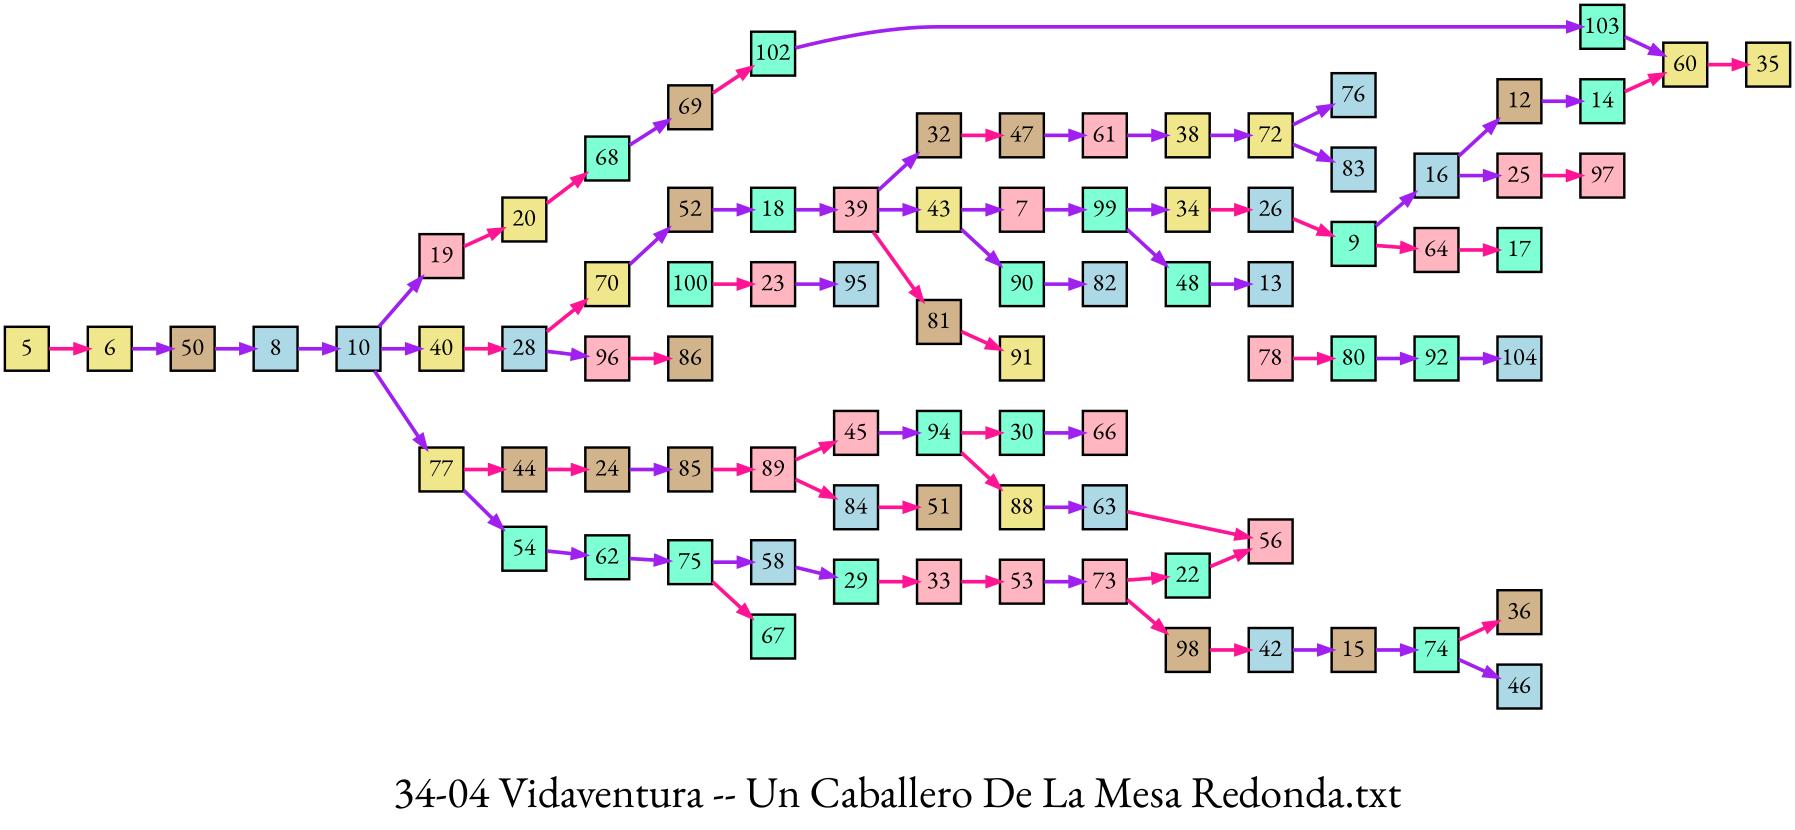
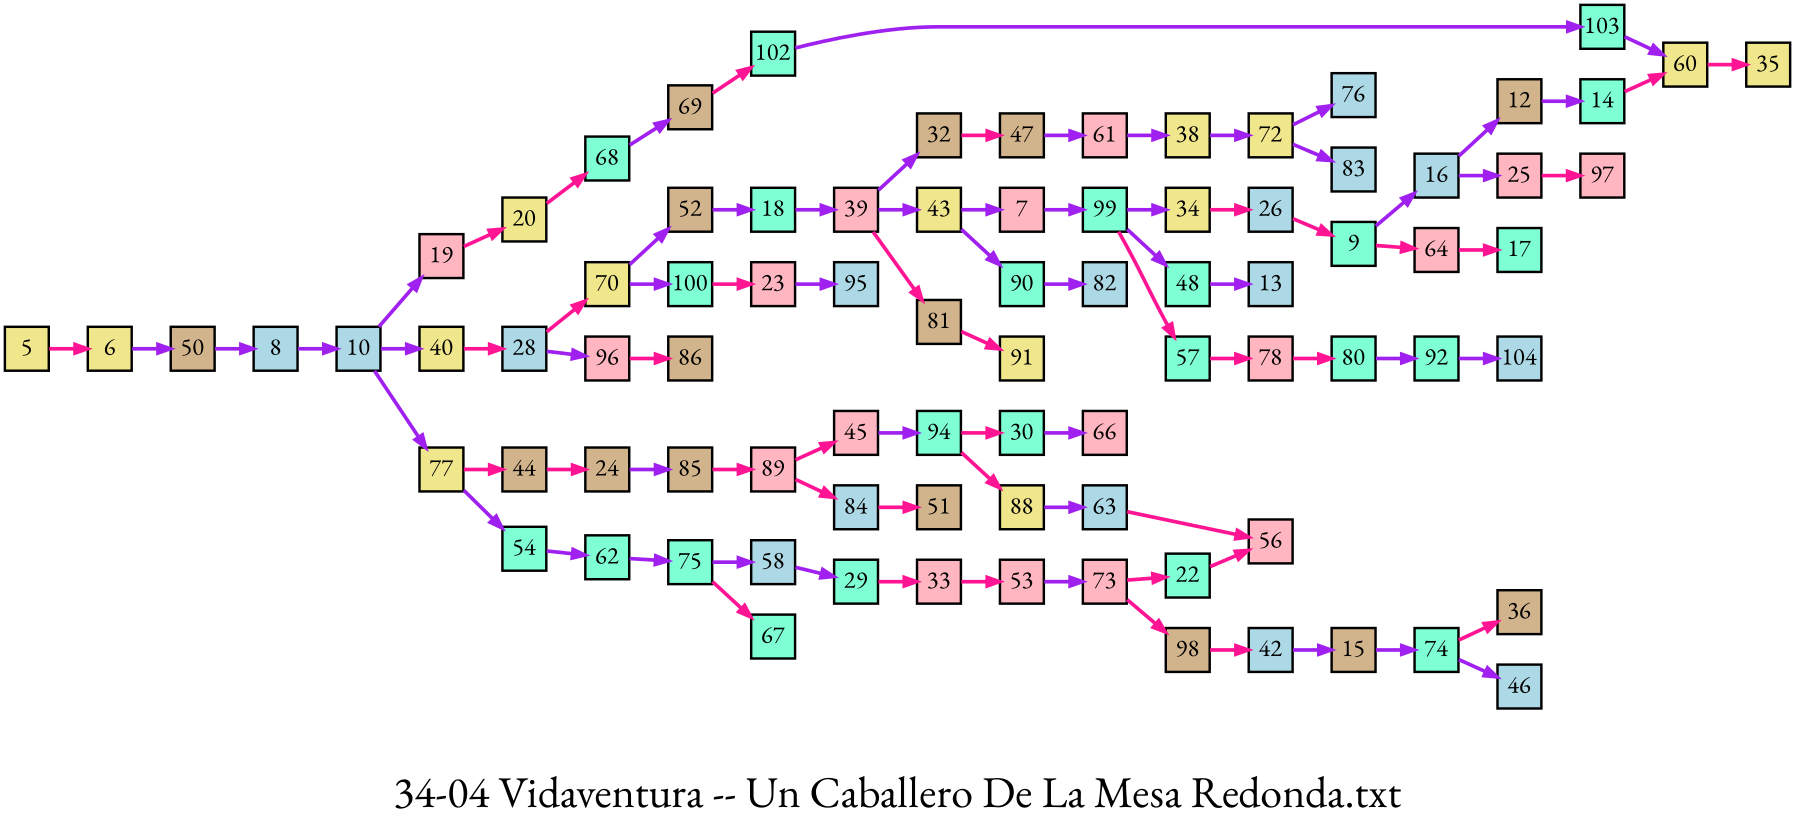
none -> (643, 284)
none -> (1188, 359)
